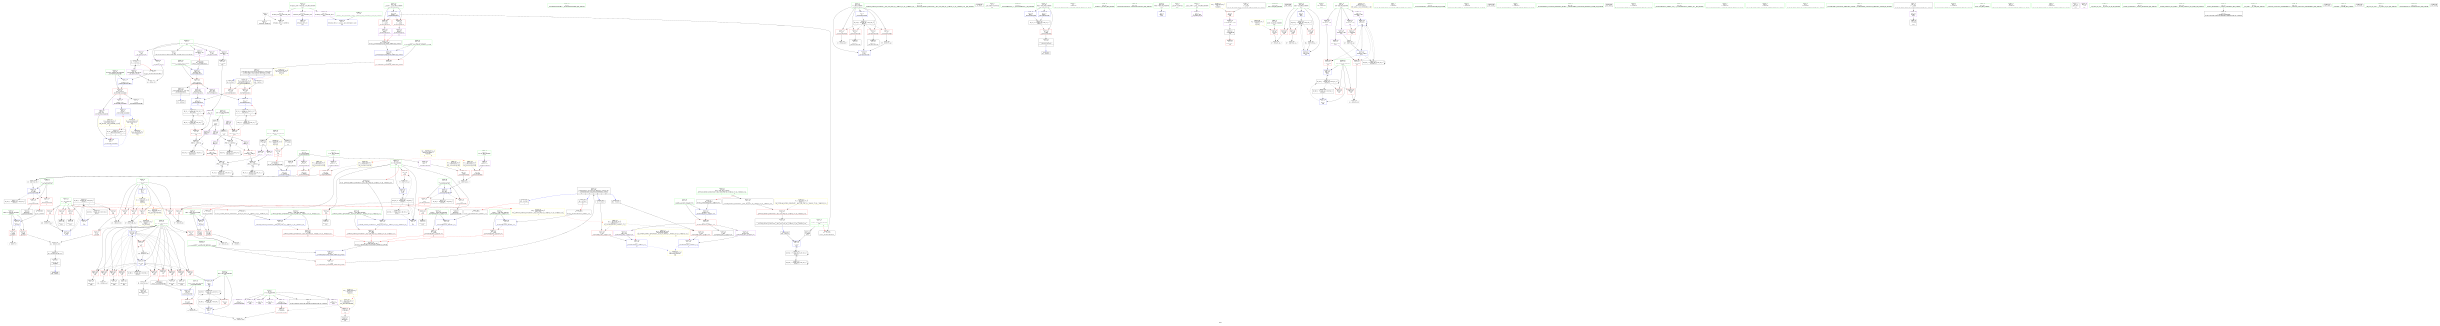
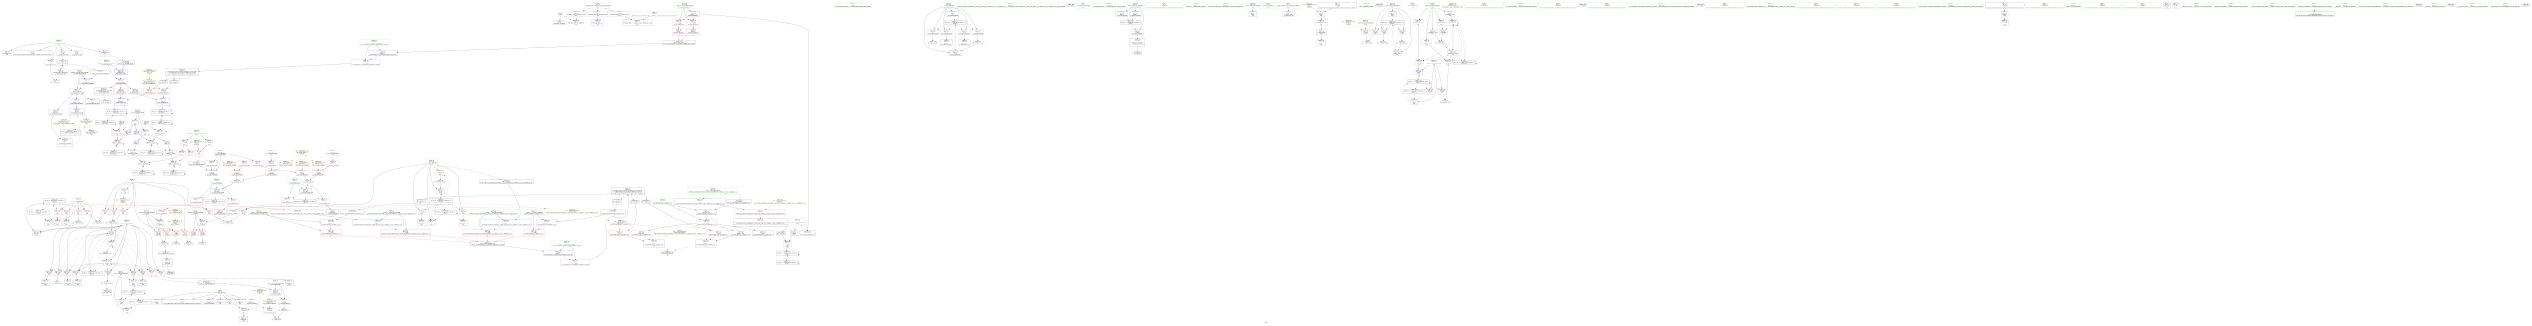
(222, 63) -> none
(304, 158) -> (220, 163)
